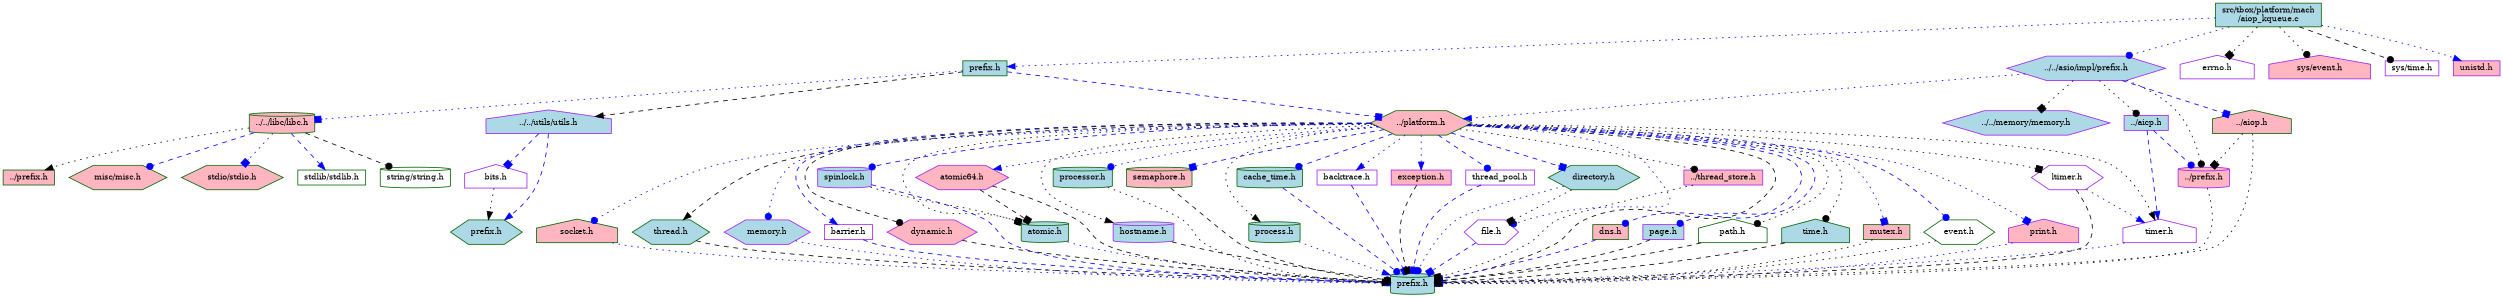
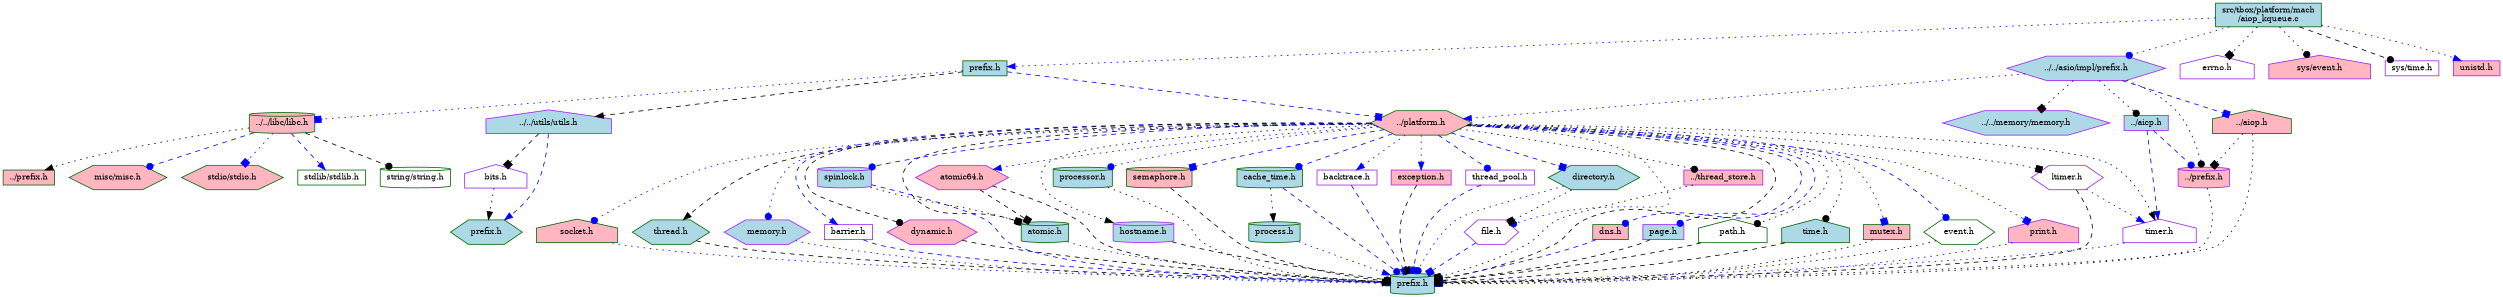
(990, 142) -> (990, 142)
(1271, 144) -> (1272, 201)
(525, 147) -> (525, 147)
